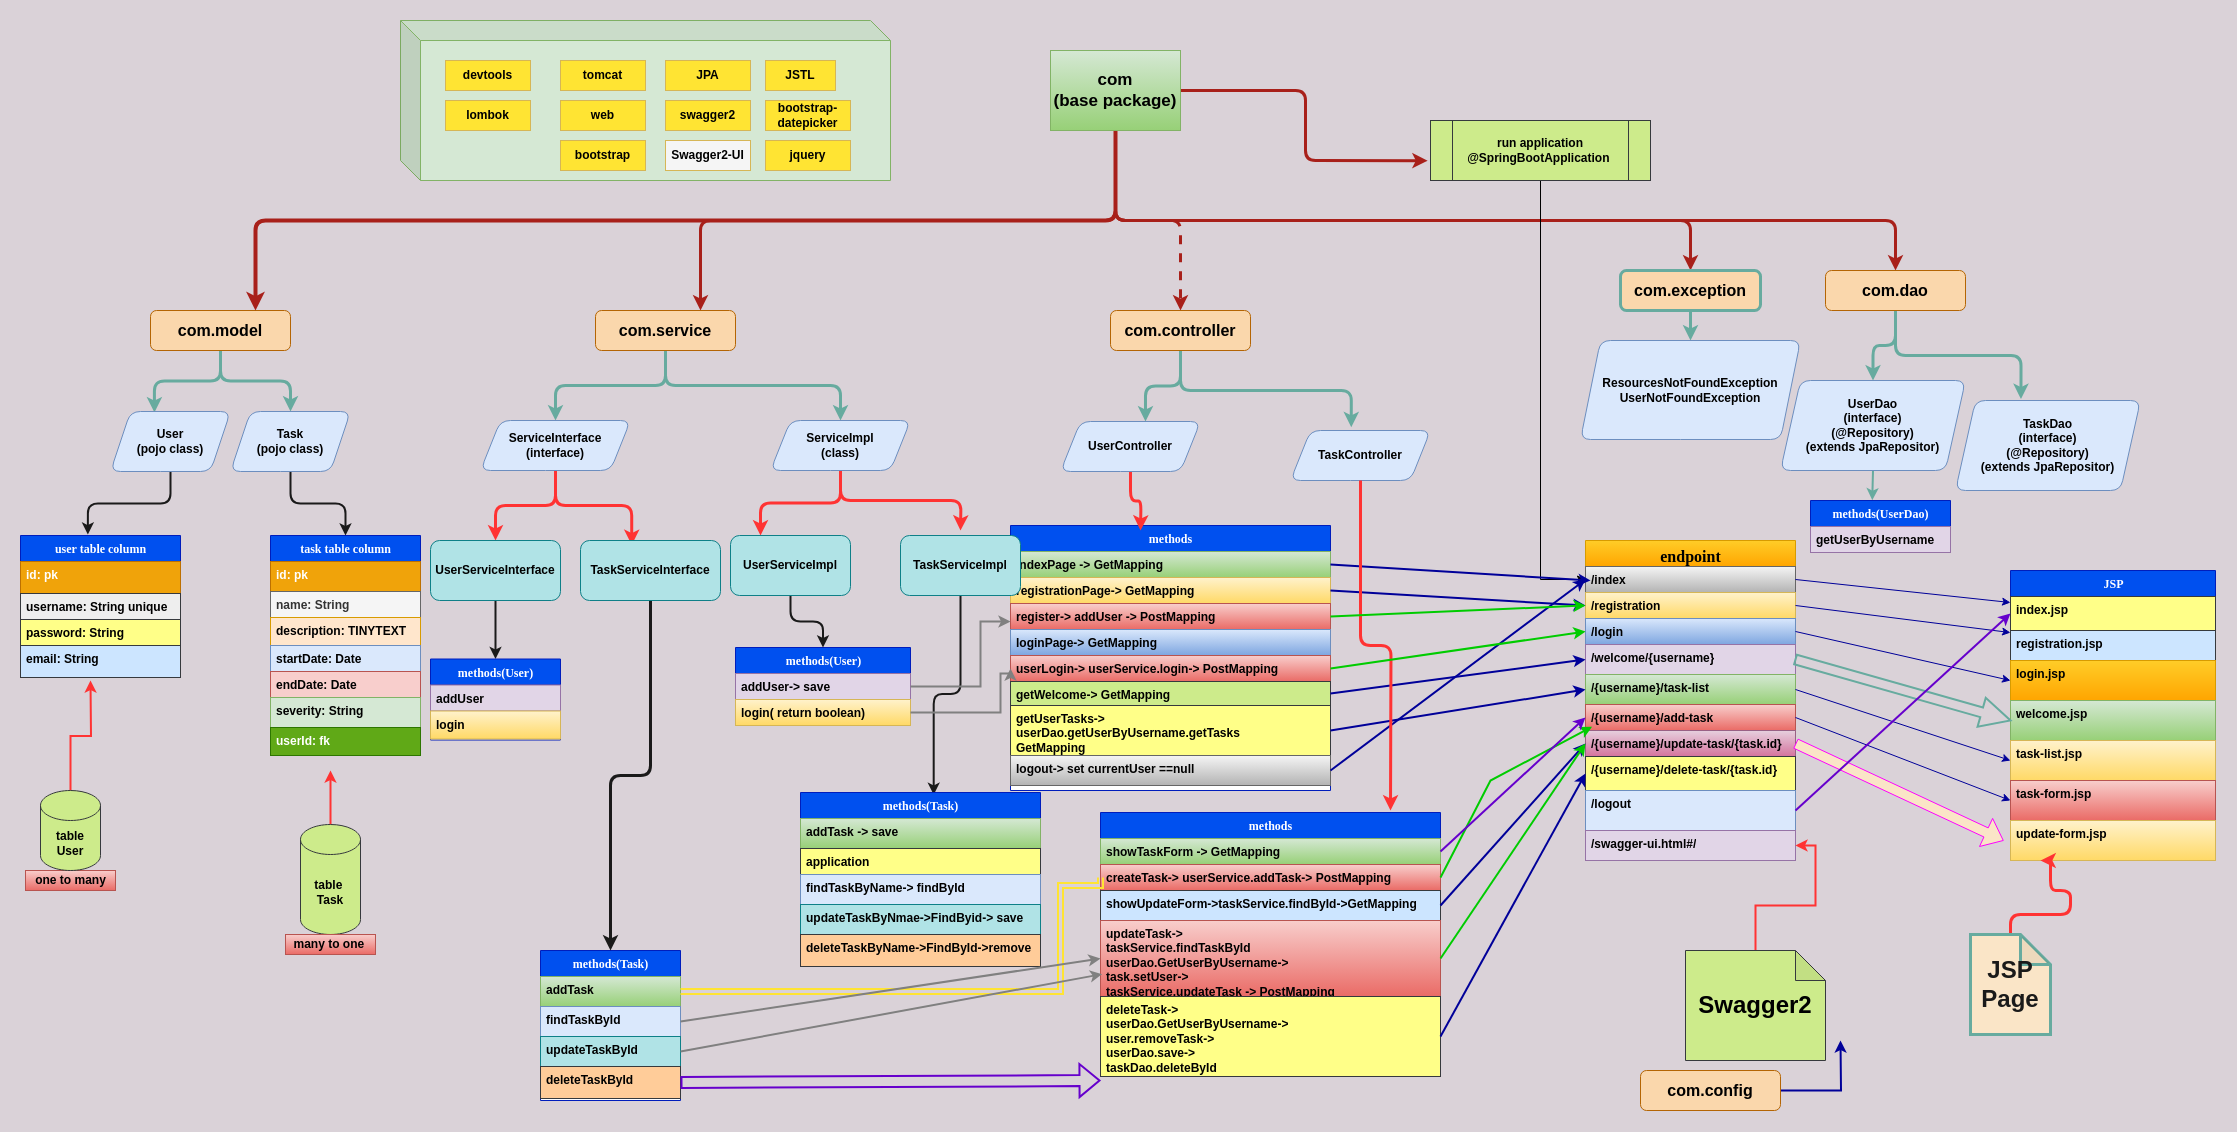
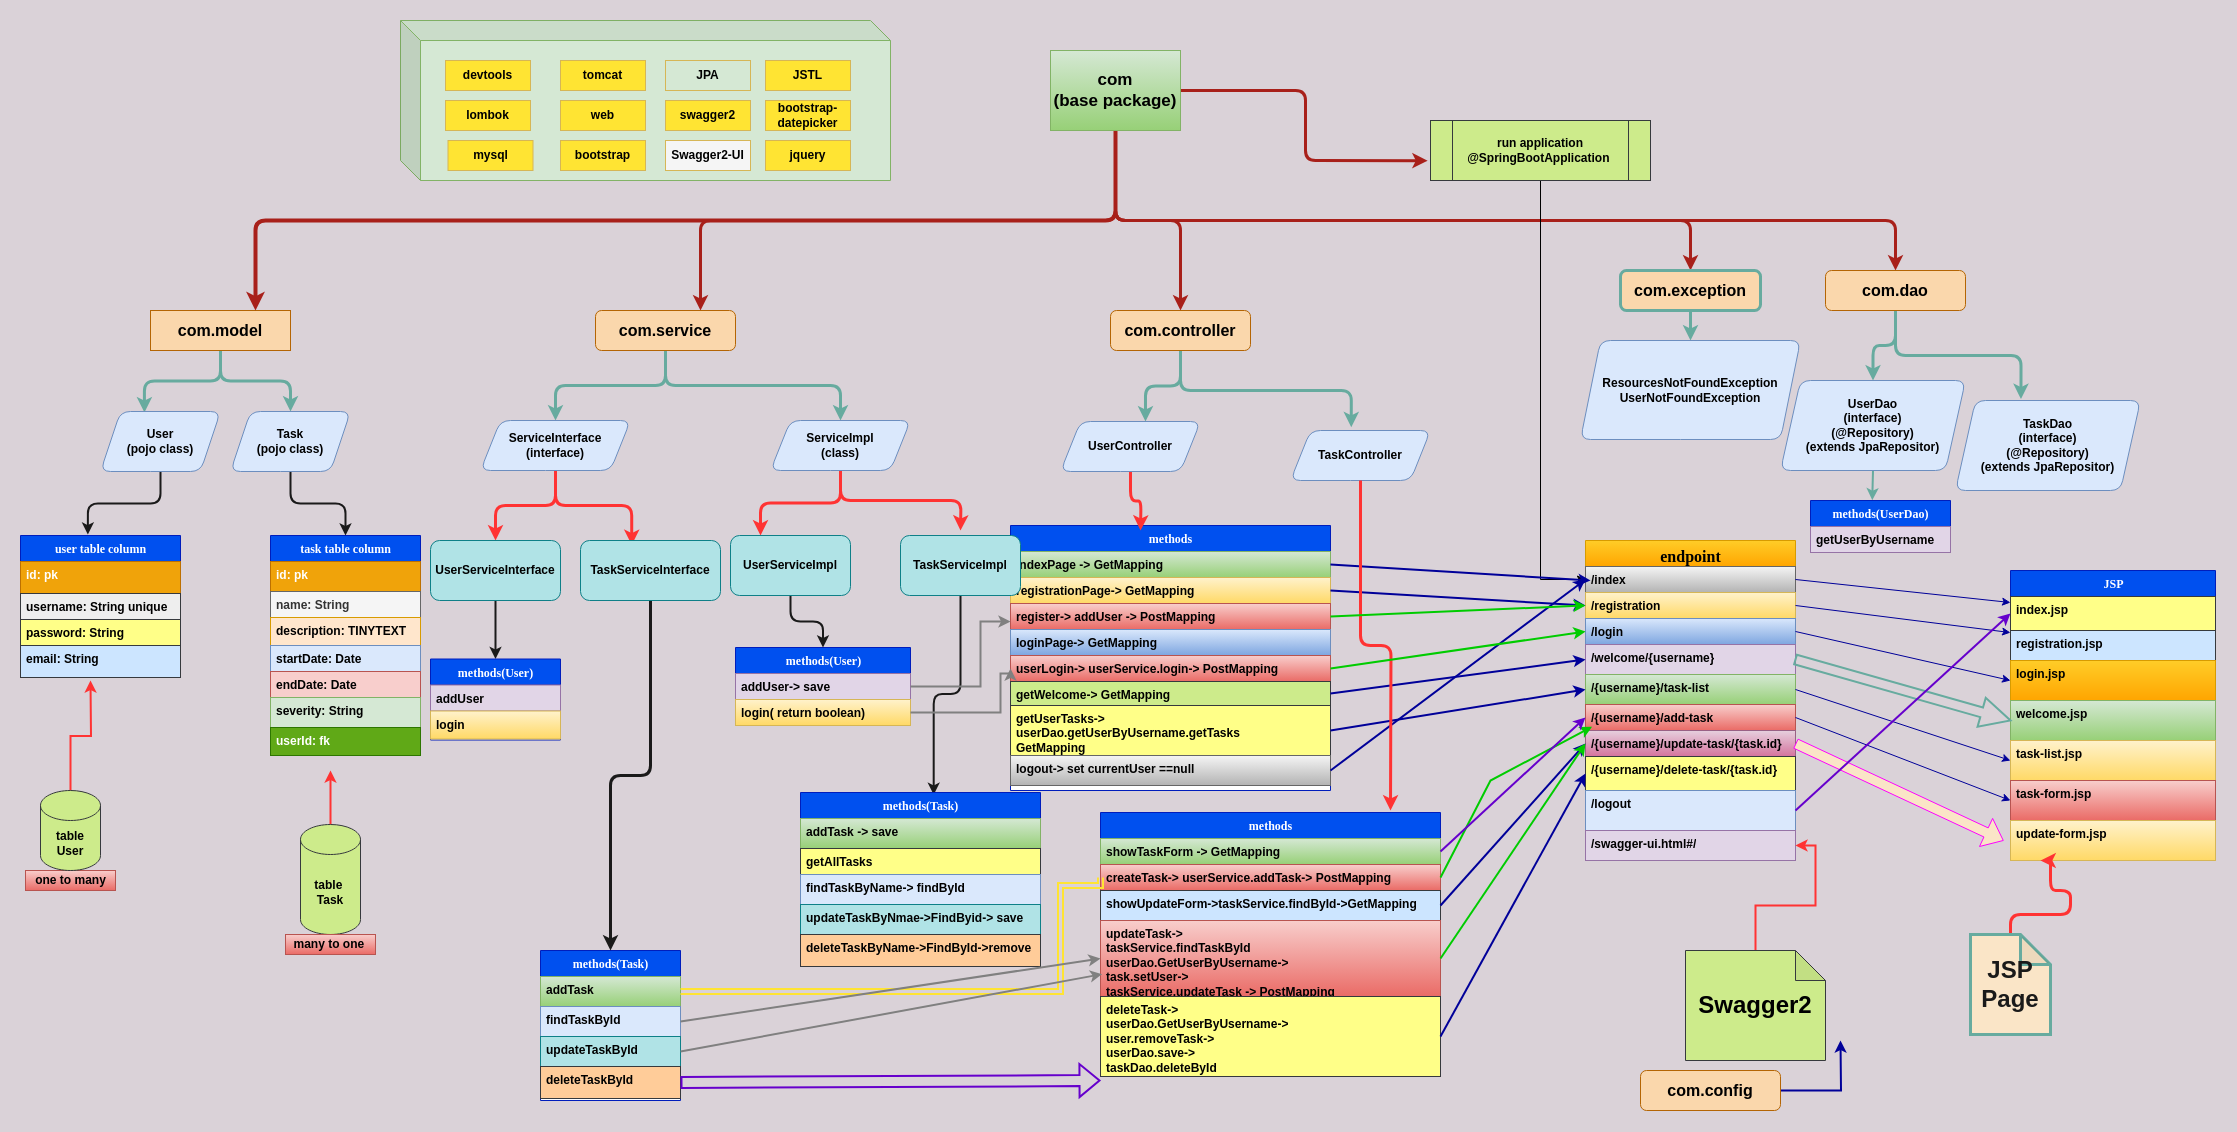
(708, 76) -> (708, 76)
(801, 76) -> (808, 76)
none -> (491, 156)
(1181, 260) -> (1181, 260)
(221, 331) -> (221, 331)
(171, 442) -> (161, 442)
(839, 863) -> (840, 863)
